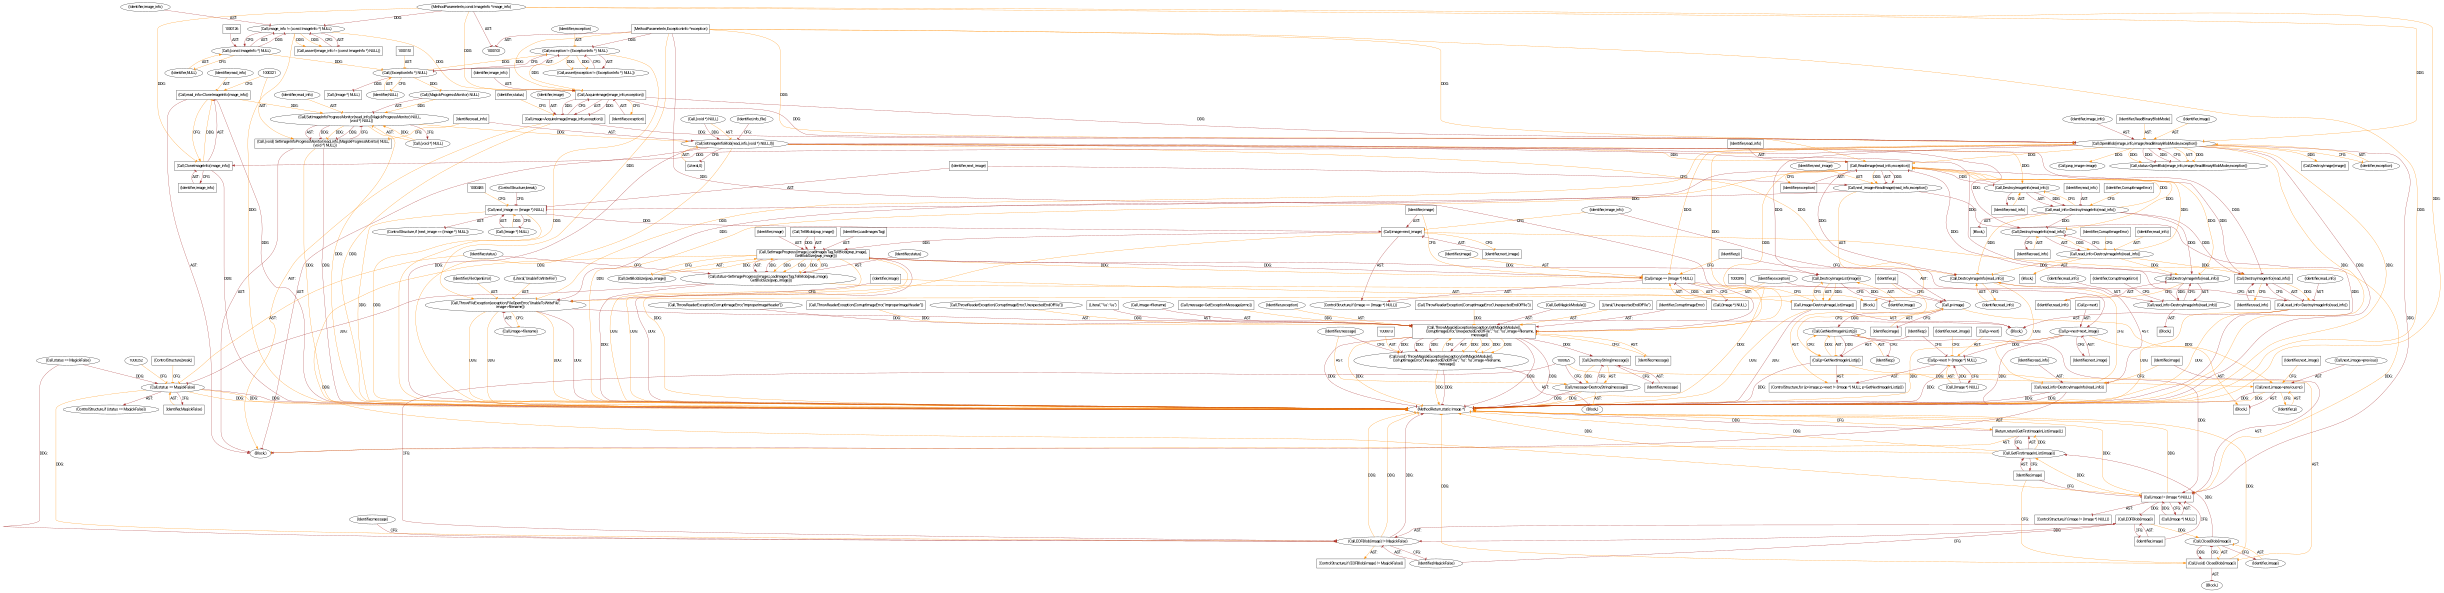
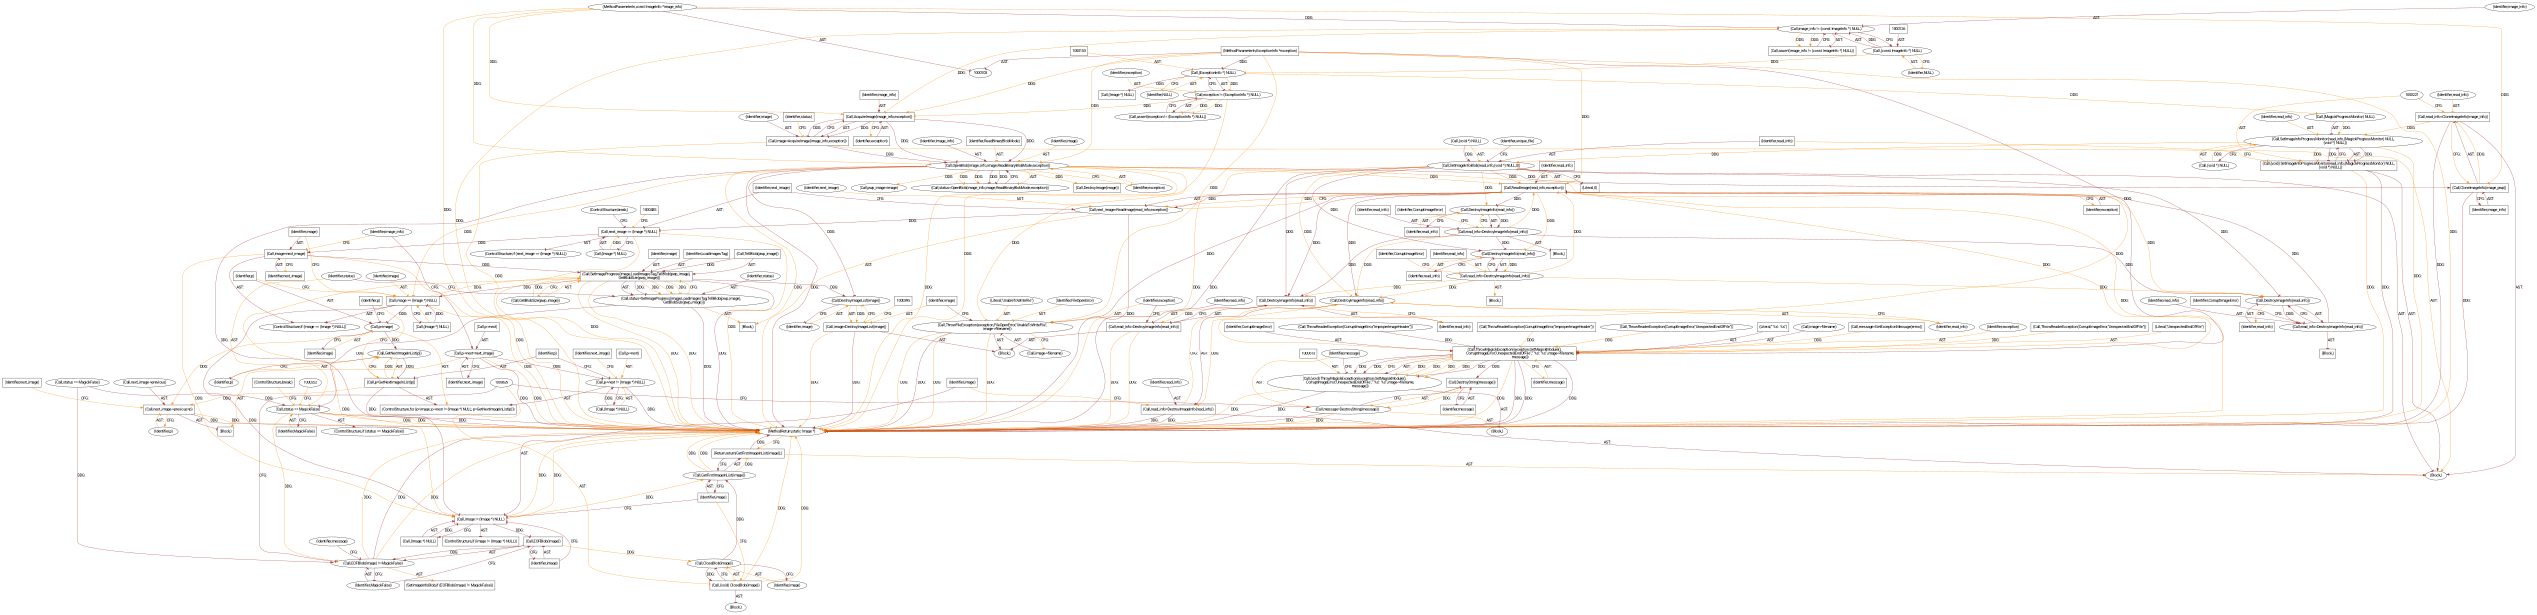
(623, 40) -> (1237, 62)
(752, 119) -> (1517, 141)
(203, 166) -> (2479, 188)
none -> (1316, 199)
(1566, 305) -> none
(2071, 371) -> (229, 399)
(1361, 563) -> (450, 585)
